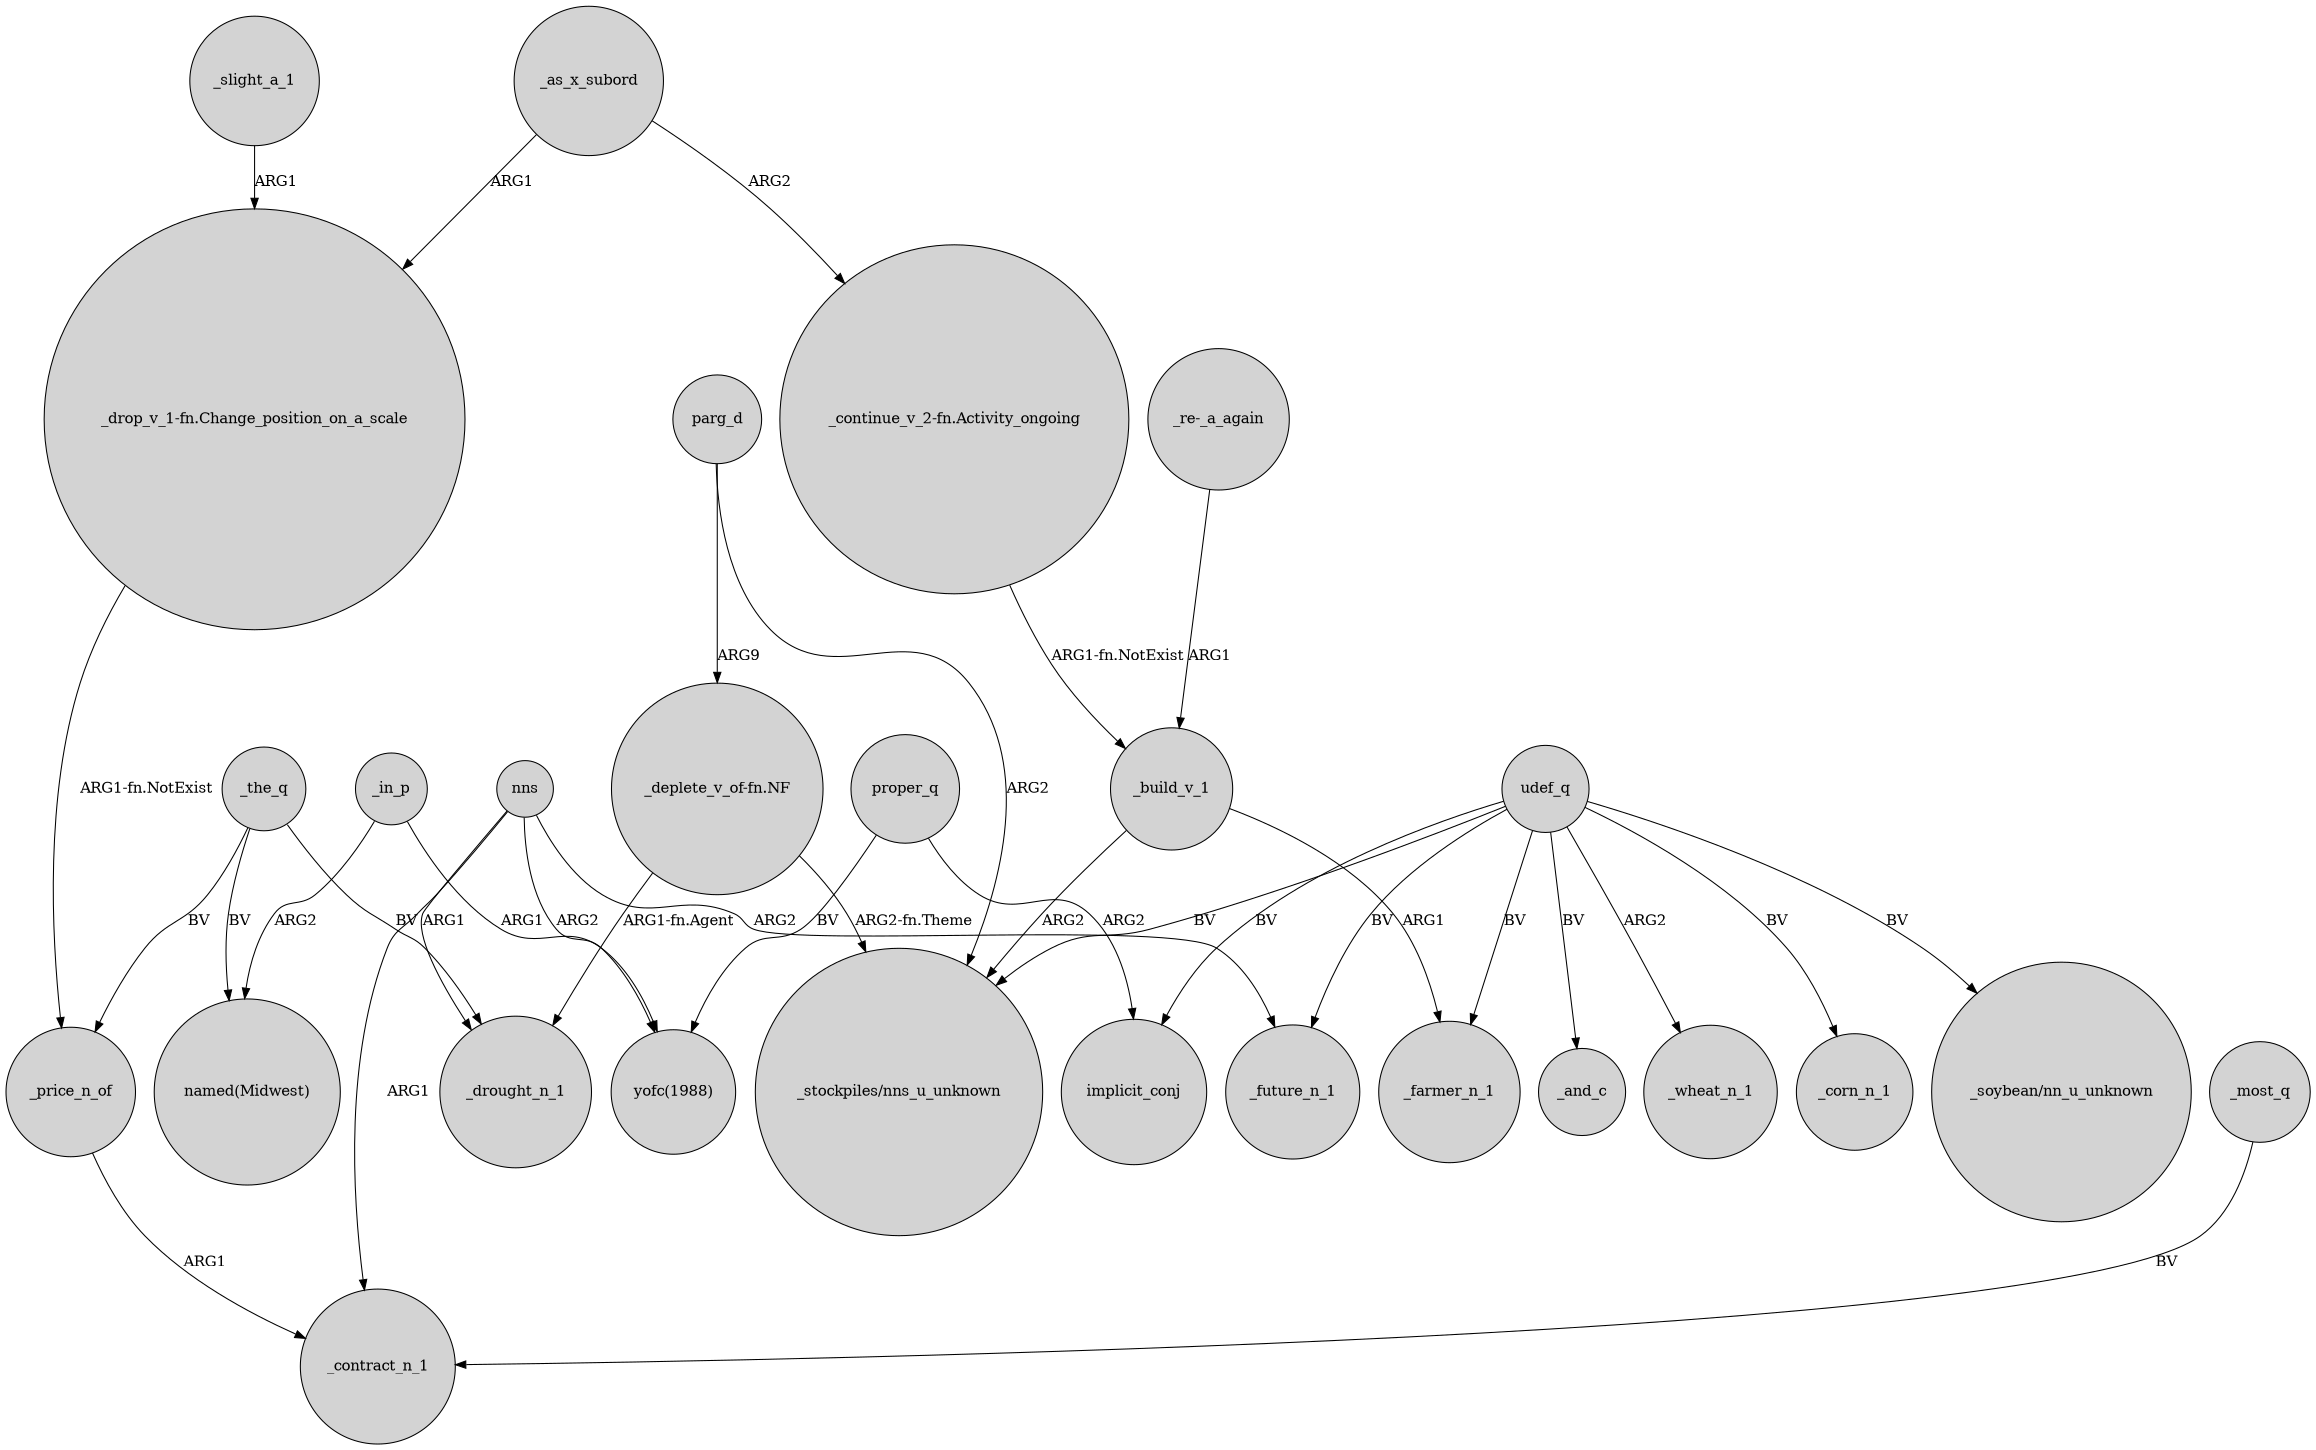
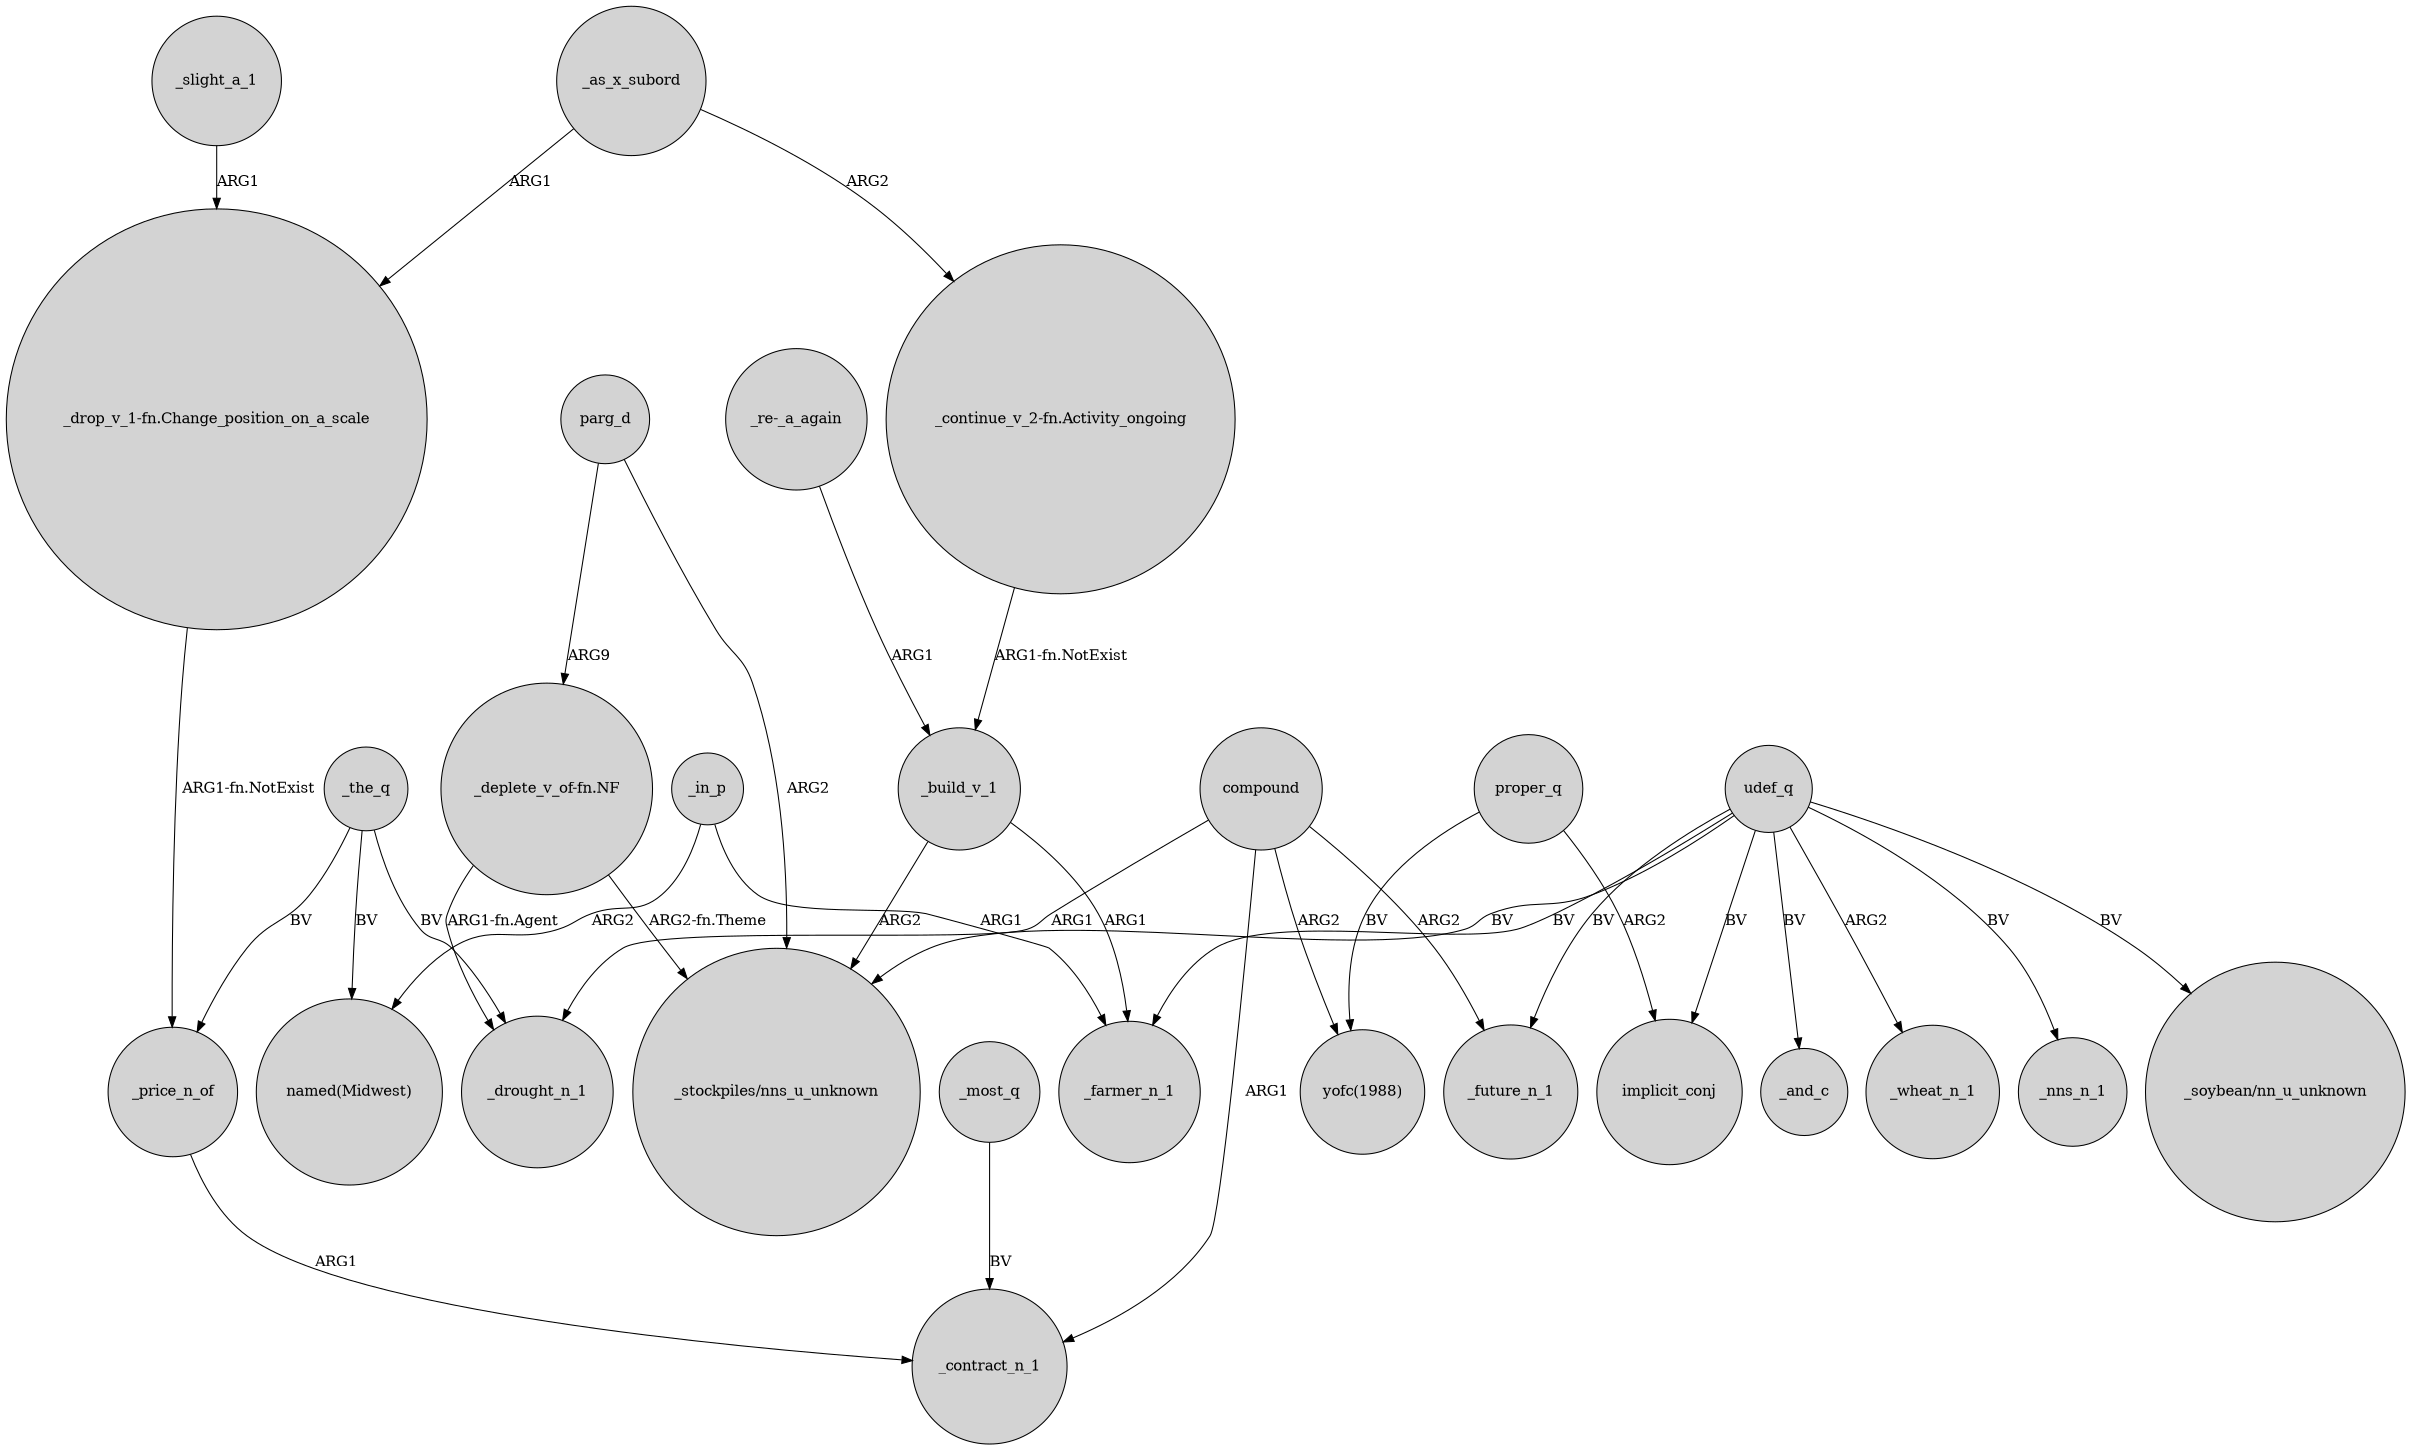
(525, 789) -> (1261, 789)
(525, 938) -> (906, 911)
(1855, 1092) -> (2073, 1092)
